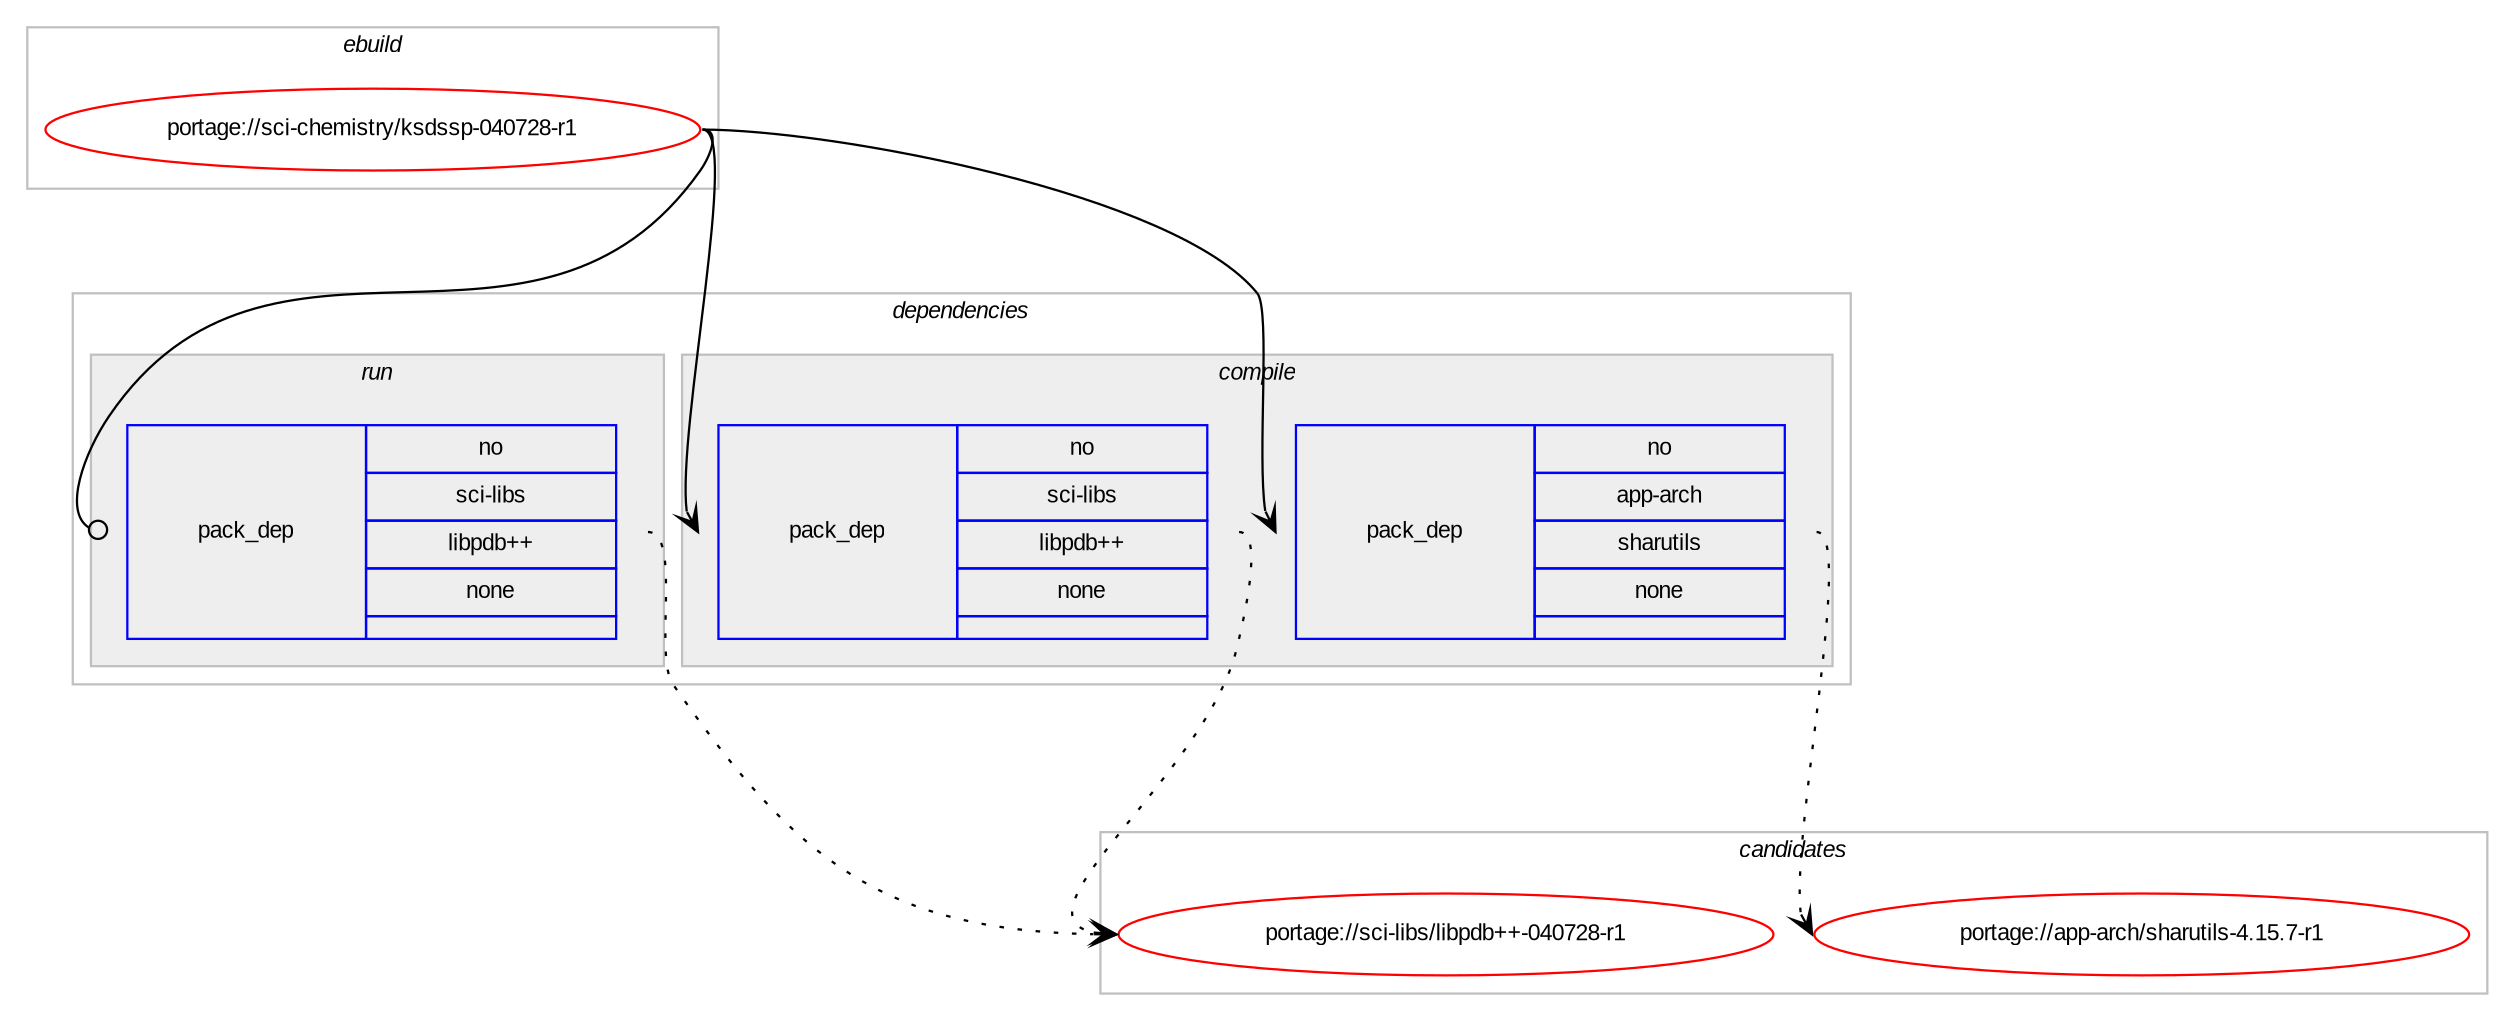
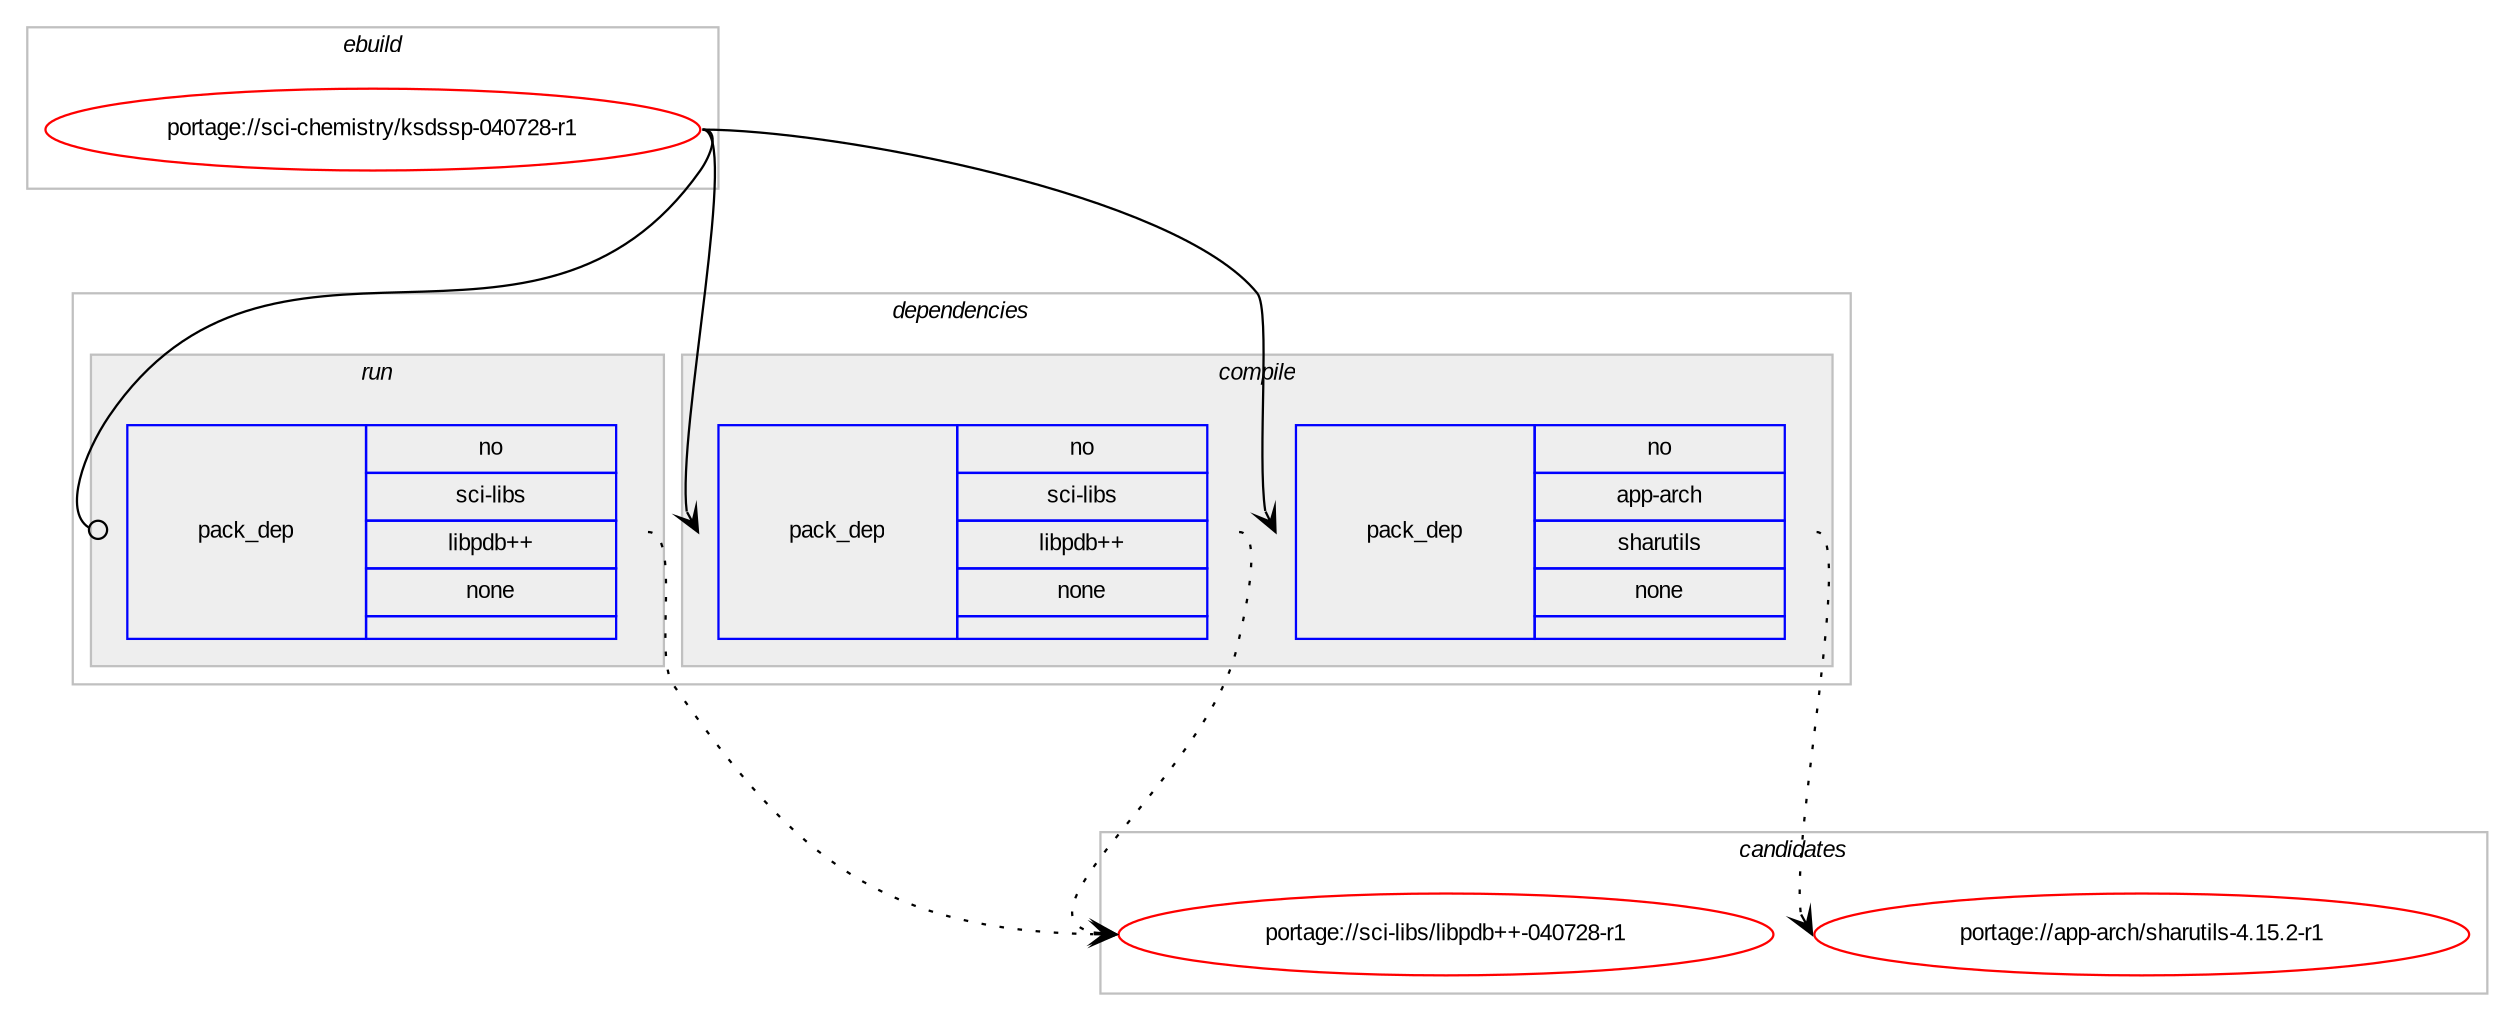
(2142, 934) -> (2142, 934)
